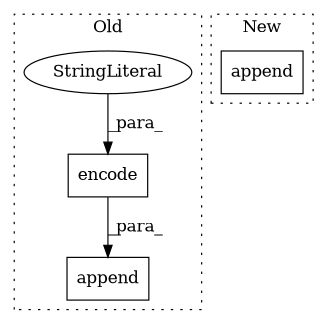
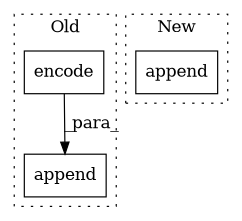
(108, 72) -> none
